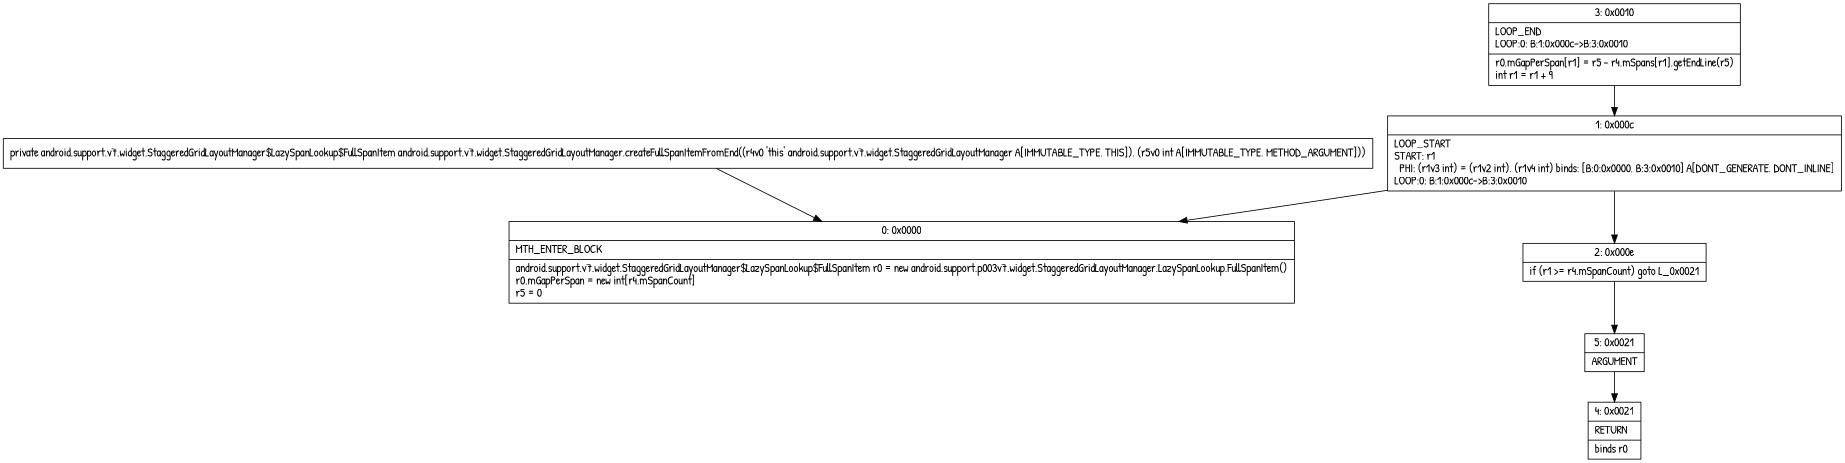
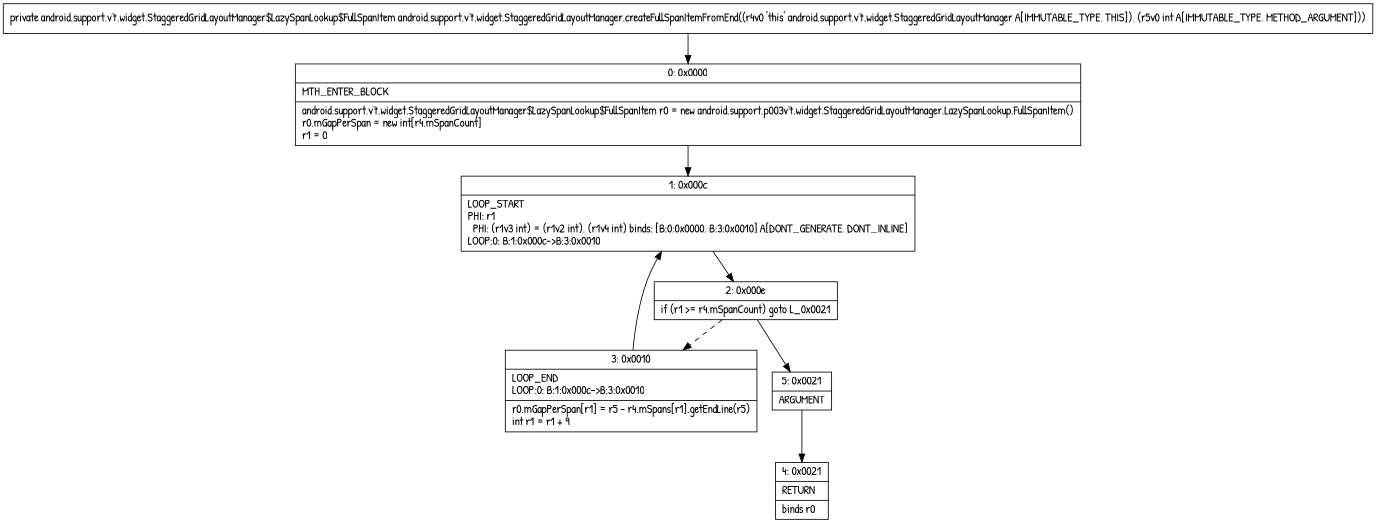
(1416, 156) -> (483, 217)
(1288, 205) -> (688, 157)
(529, 293) -> (315, 136)
none -> (706, 332)
